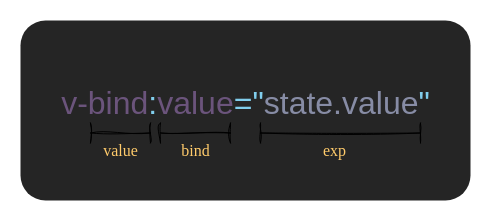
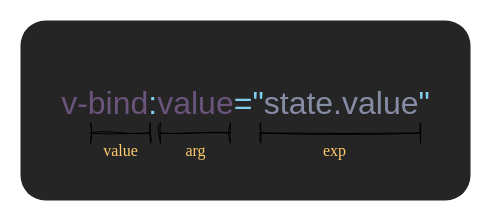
(196, 146) -> (196, 146)
